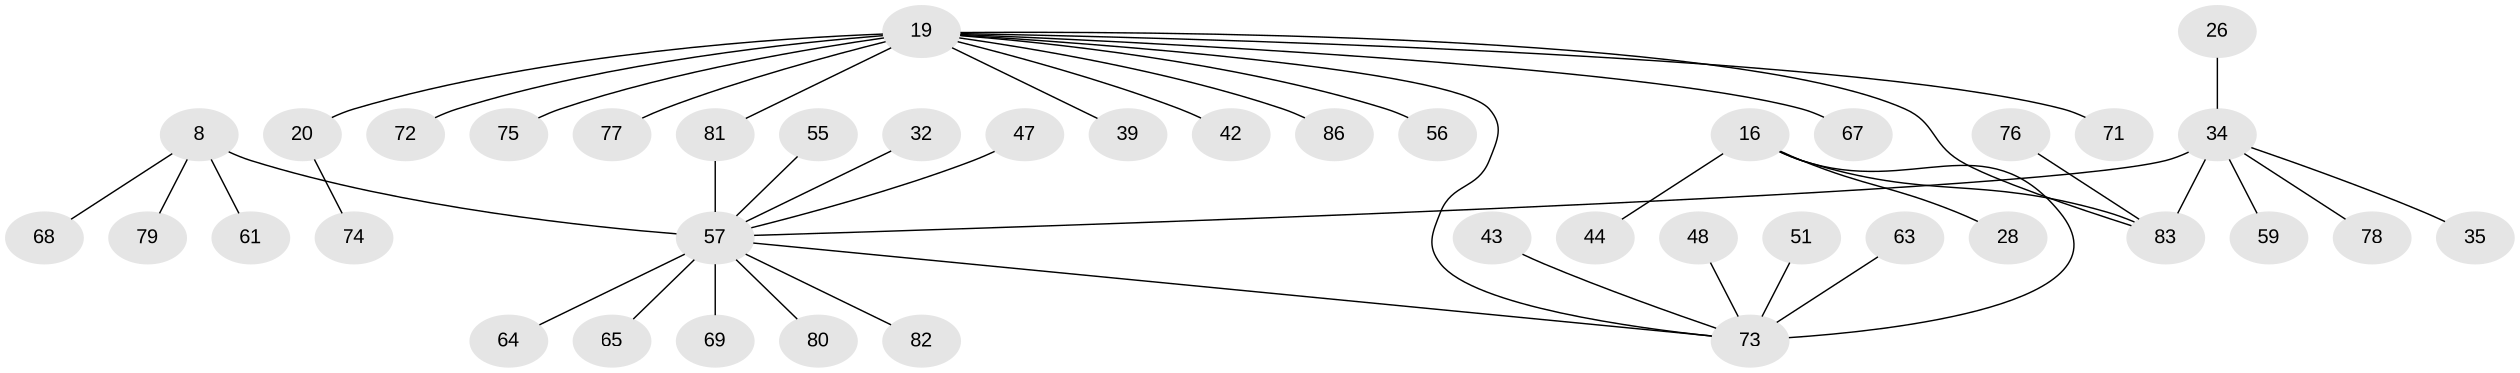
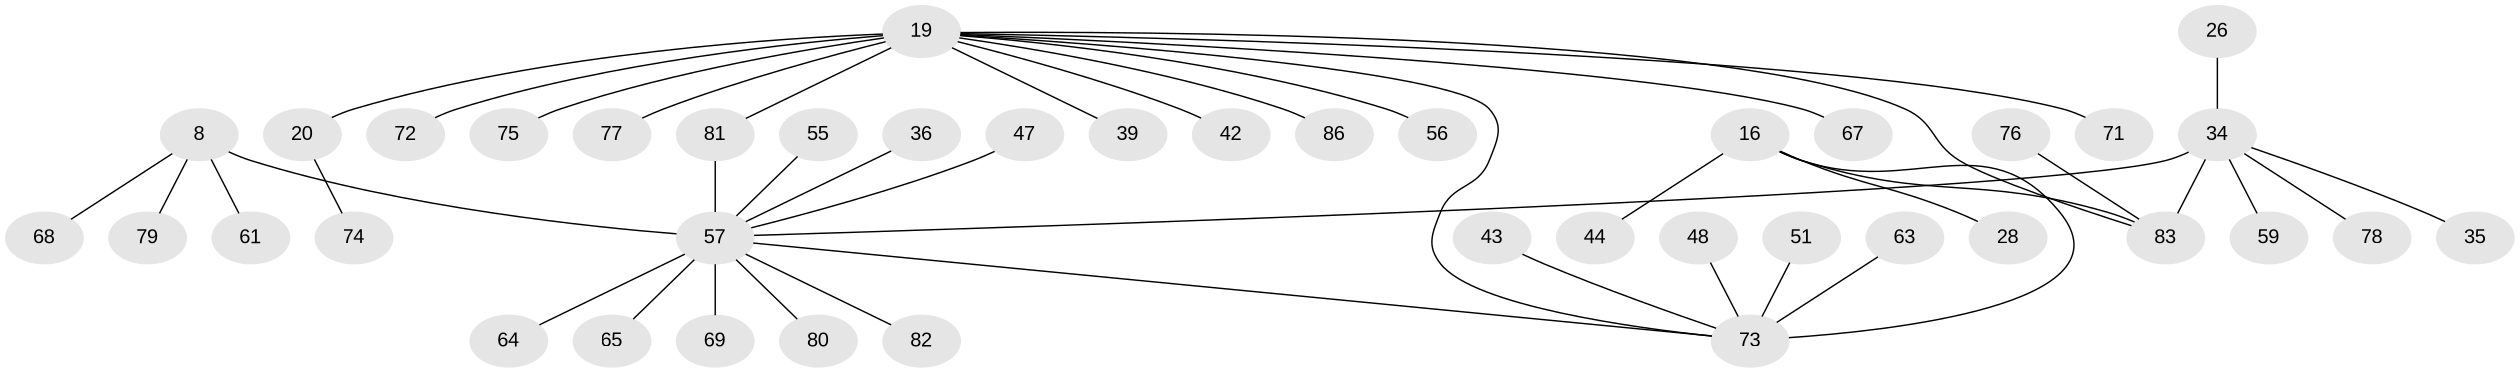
(922, 135) -> (922, 135)
